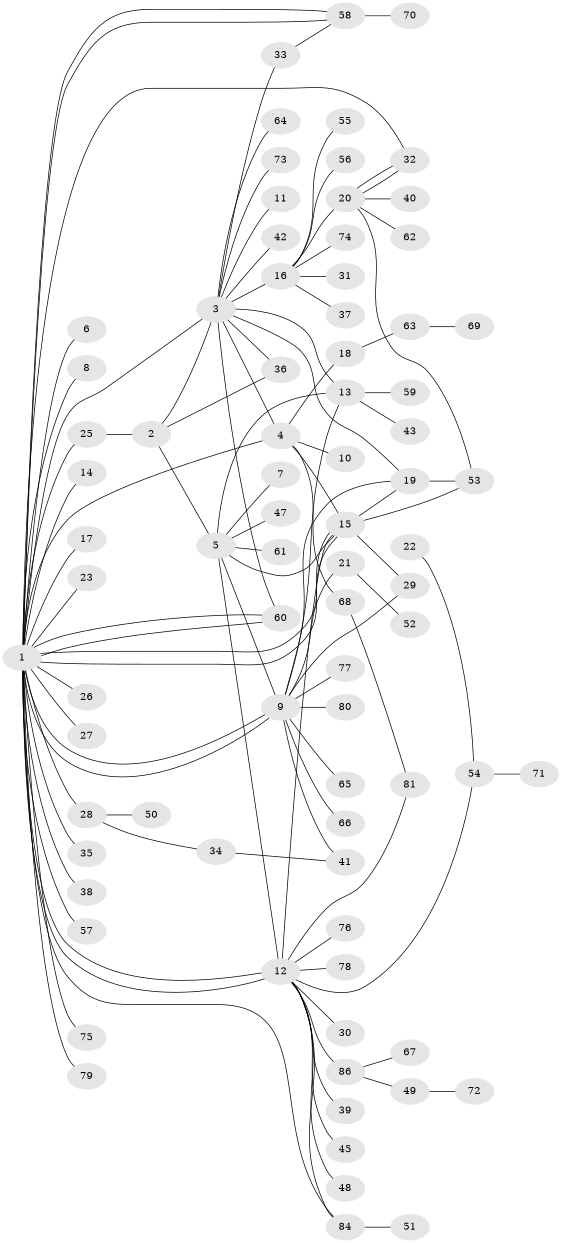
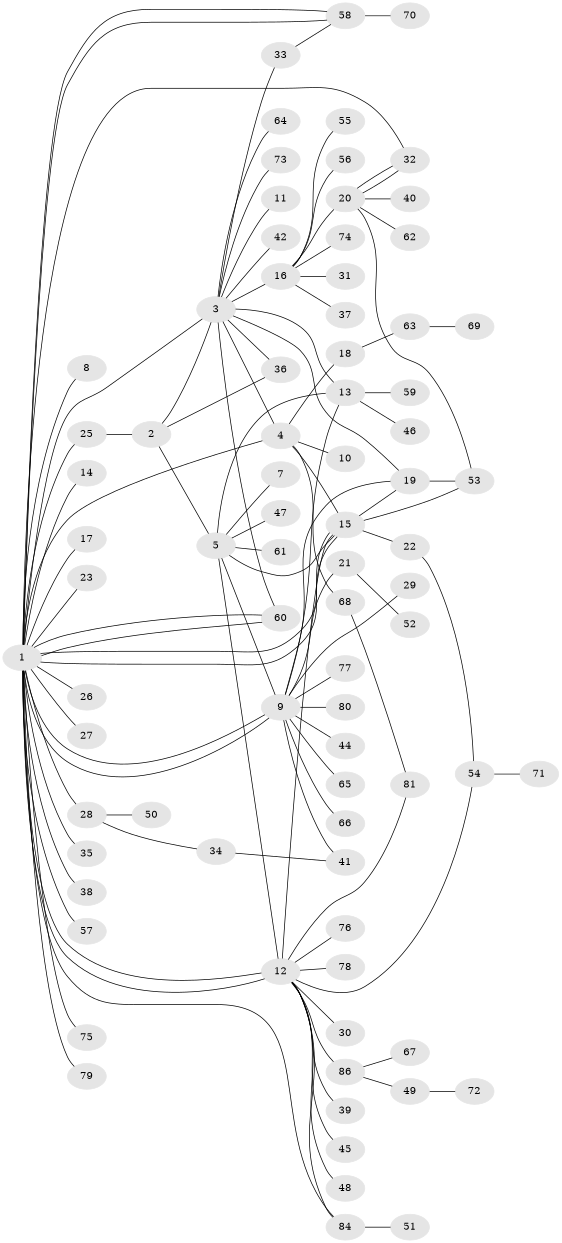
(87, 330) -> none
(410, 432) -> (410, 432)
(378, 555) -> (378, 536)
none -> (345, 746)
